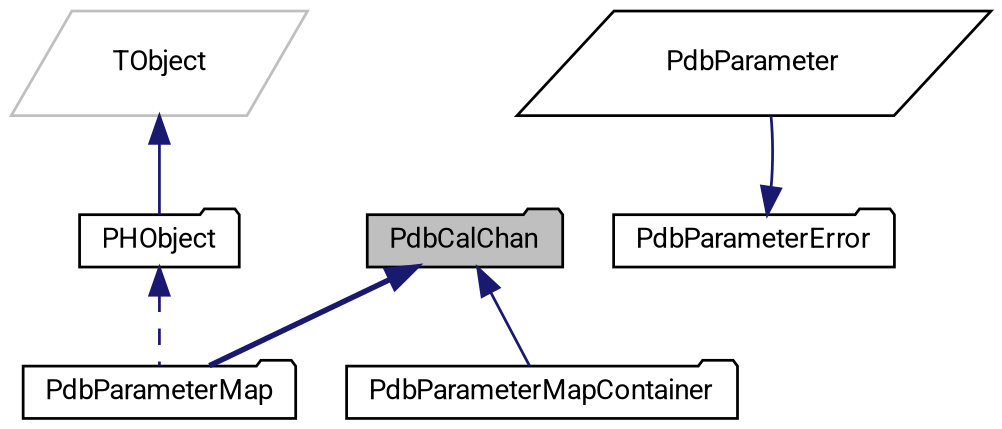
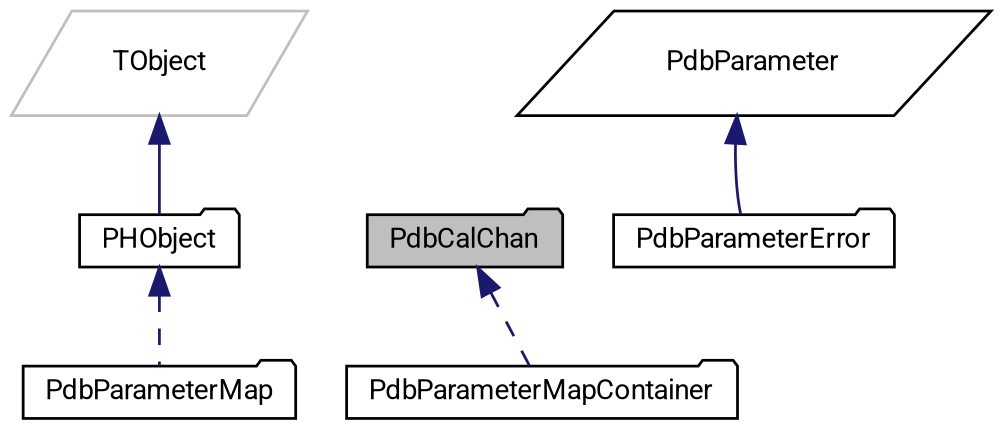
(773, 151) -> (736, 179)
(300, 322) -> none
(510, 329) -> (510, 329)
